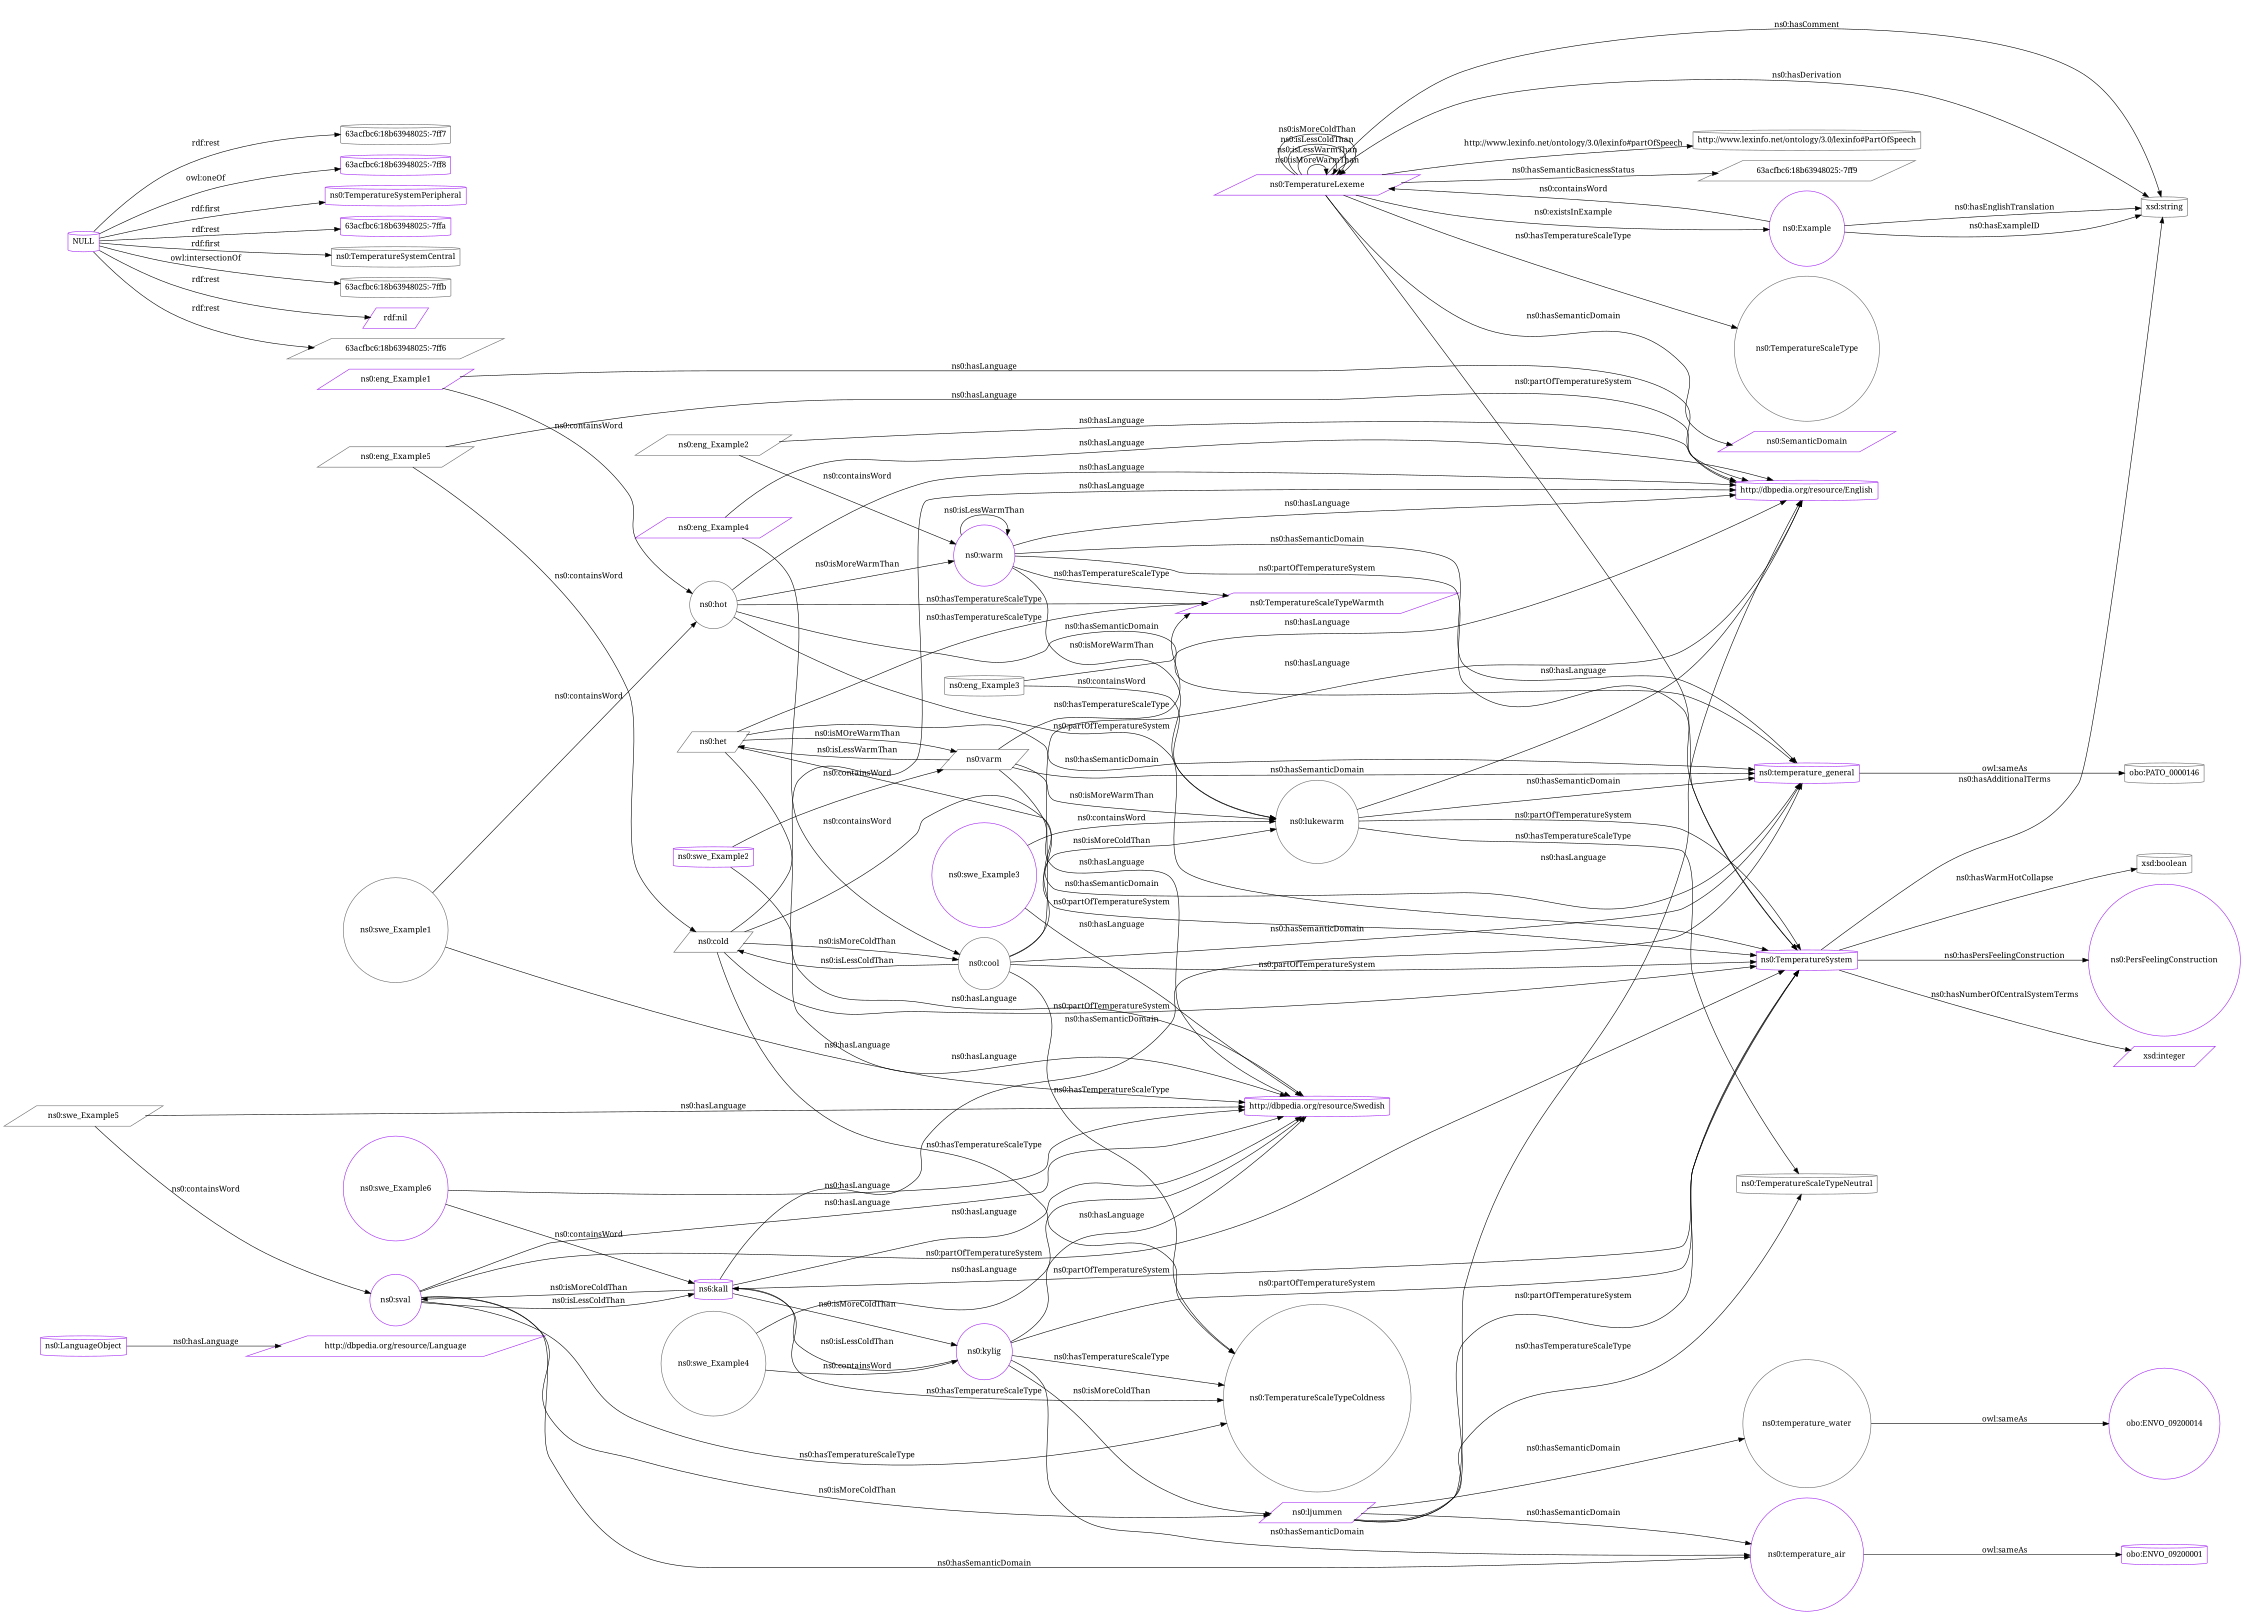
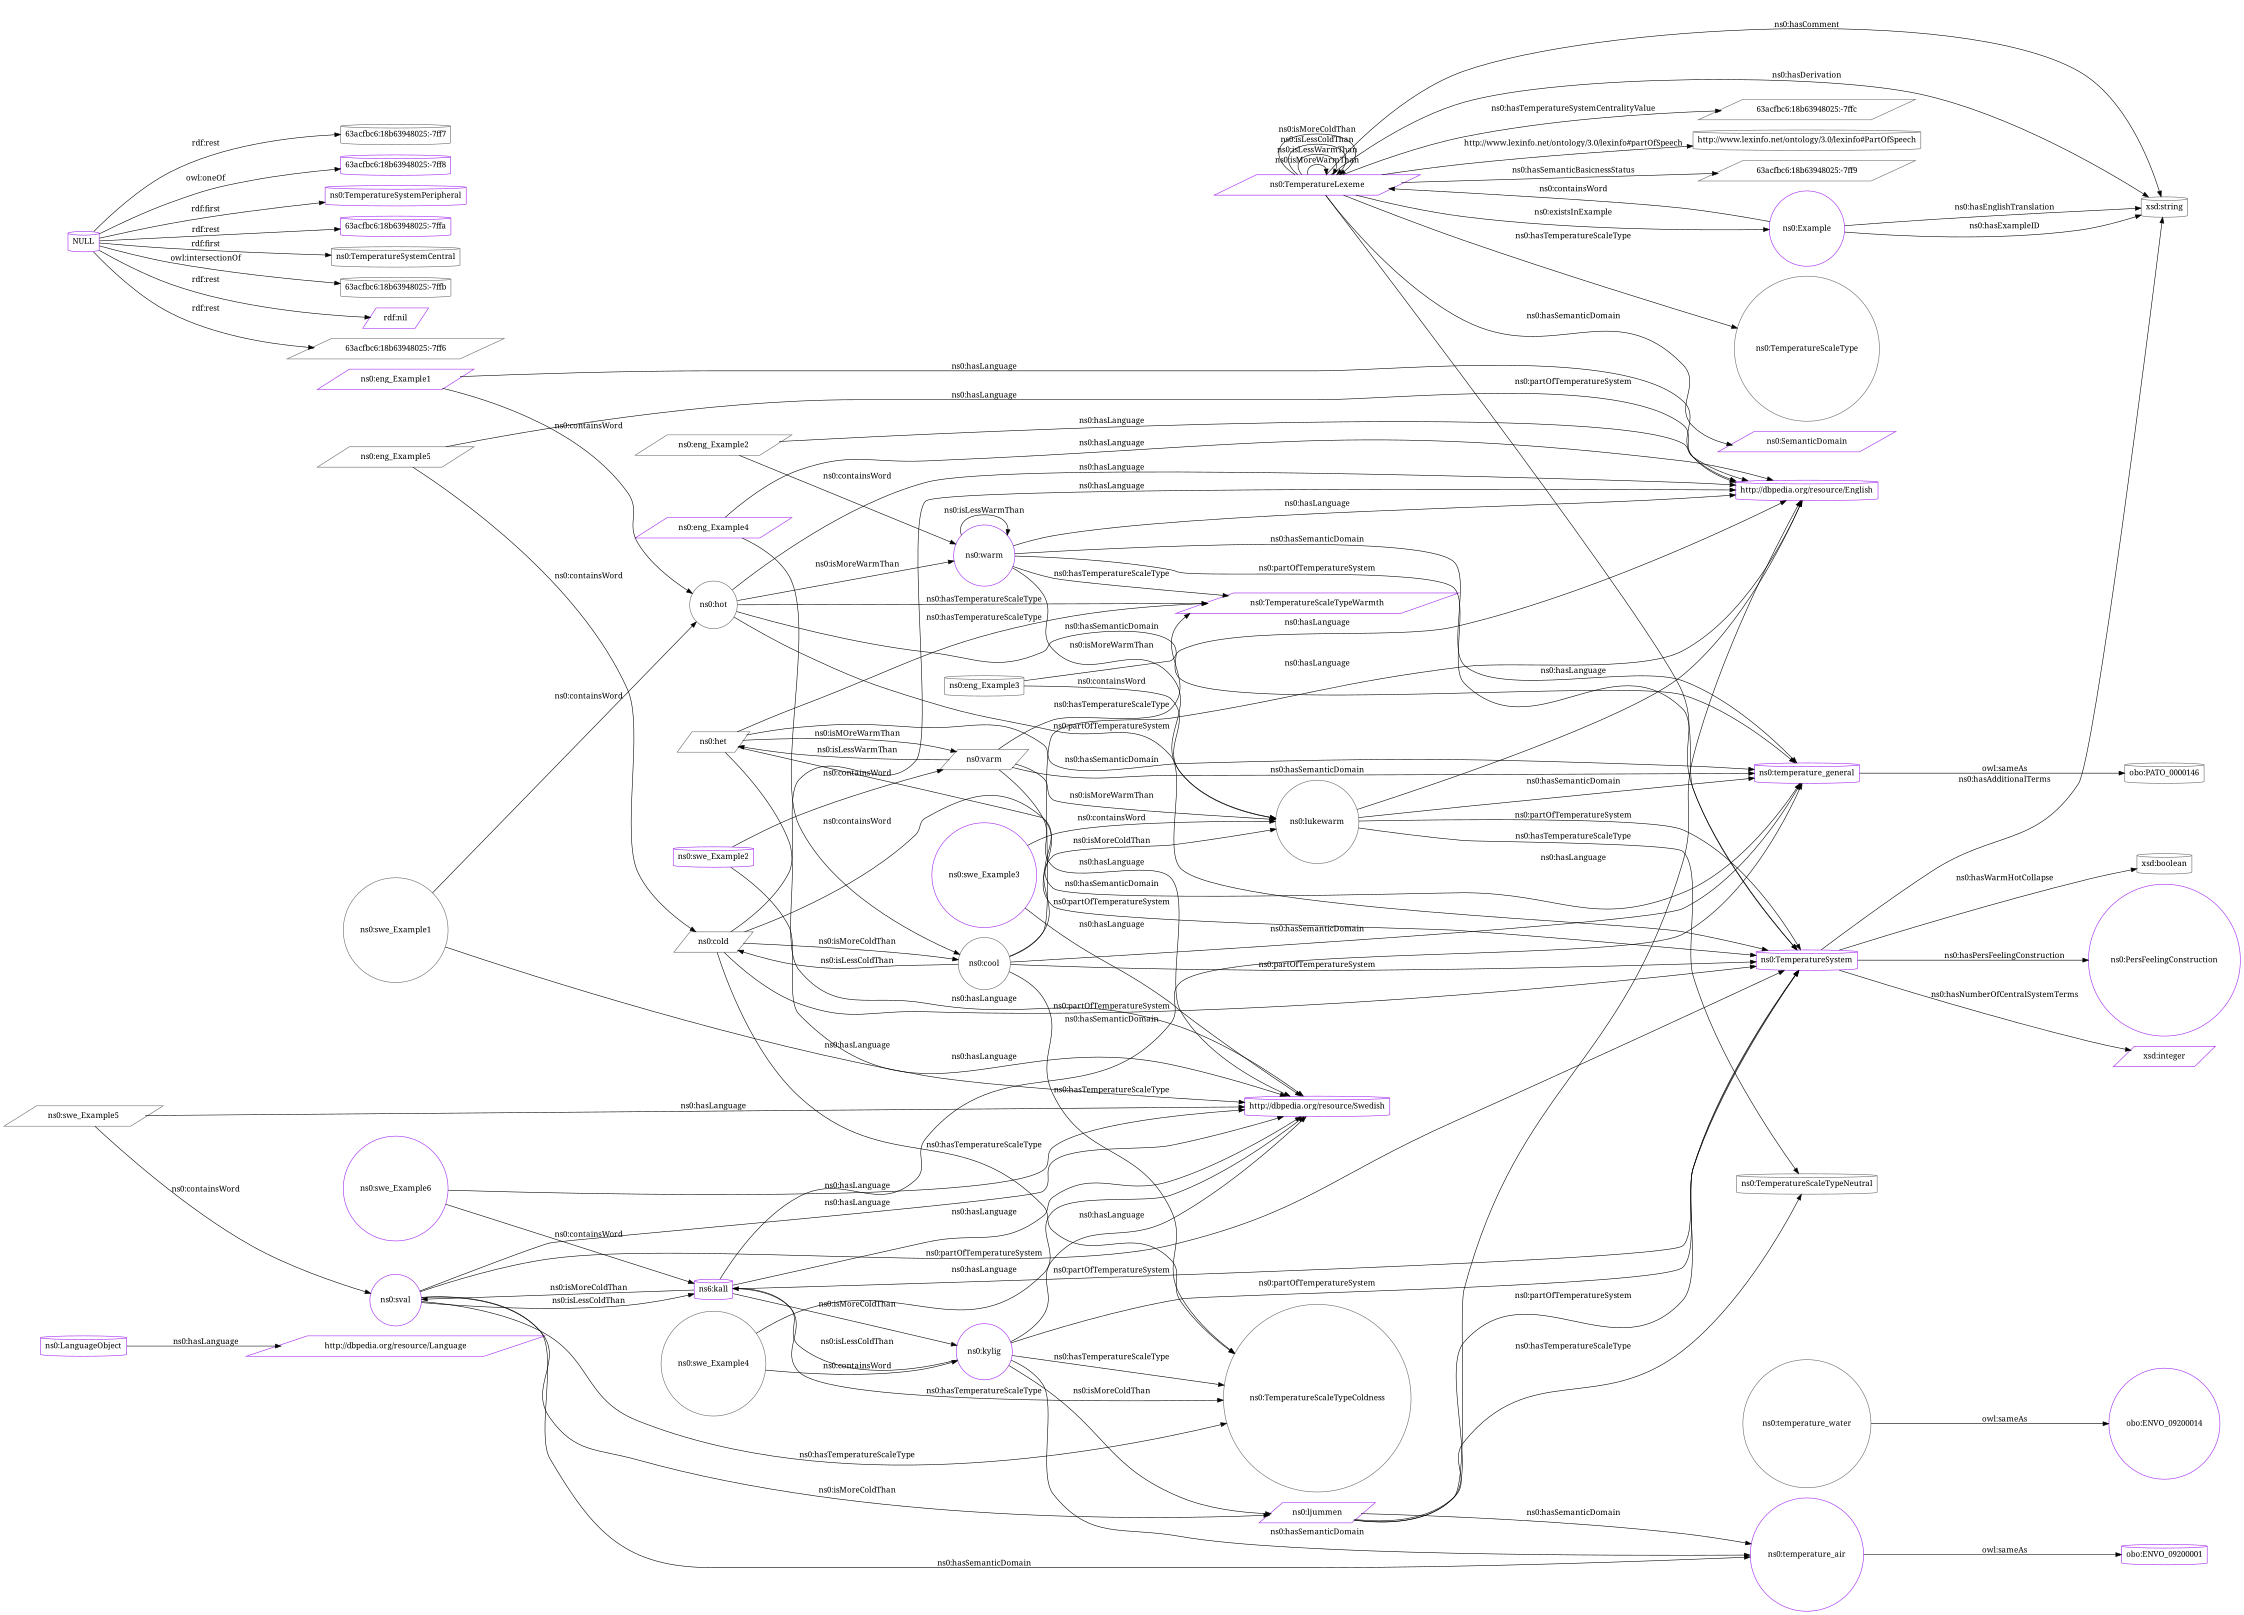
none -> (1807, 110)
(1554, 1479) -> none
